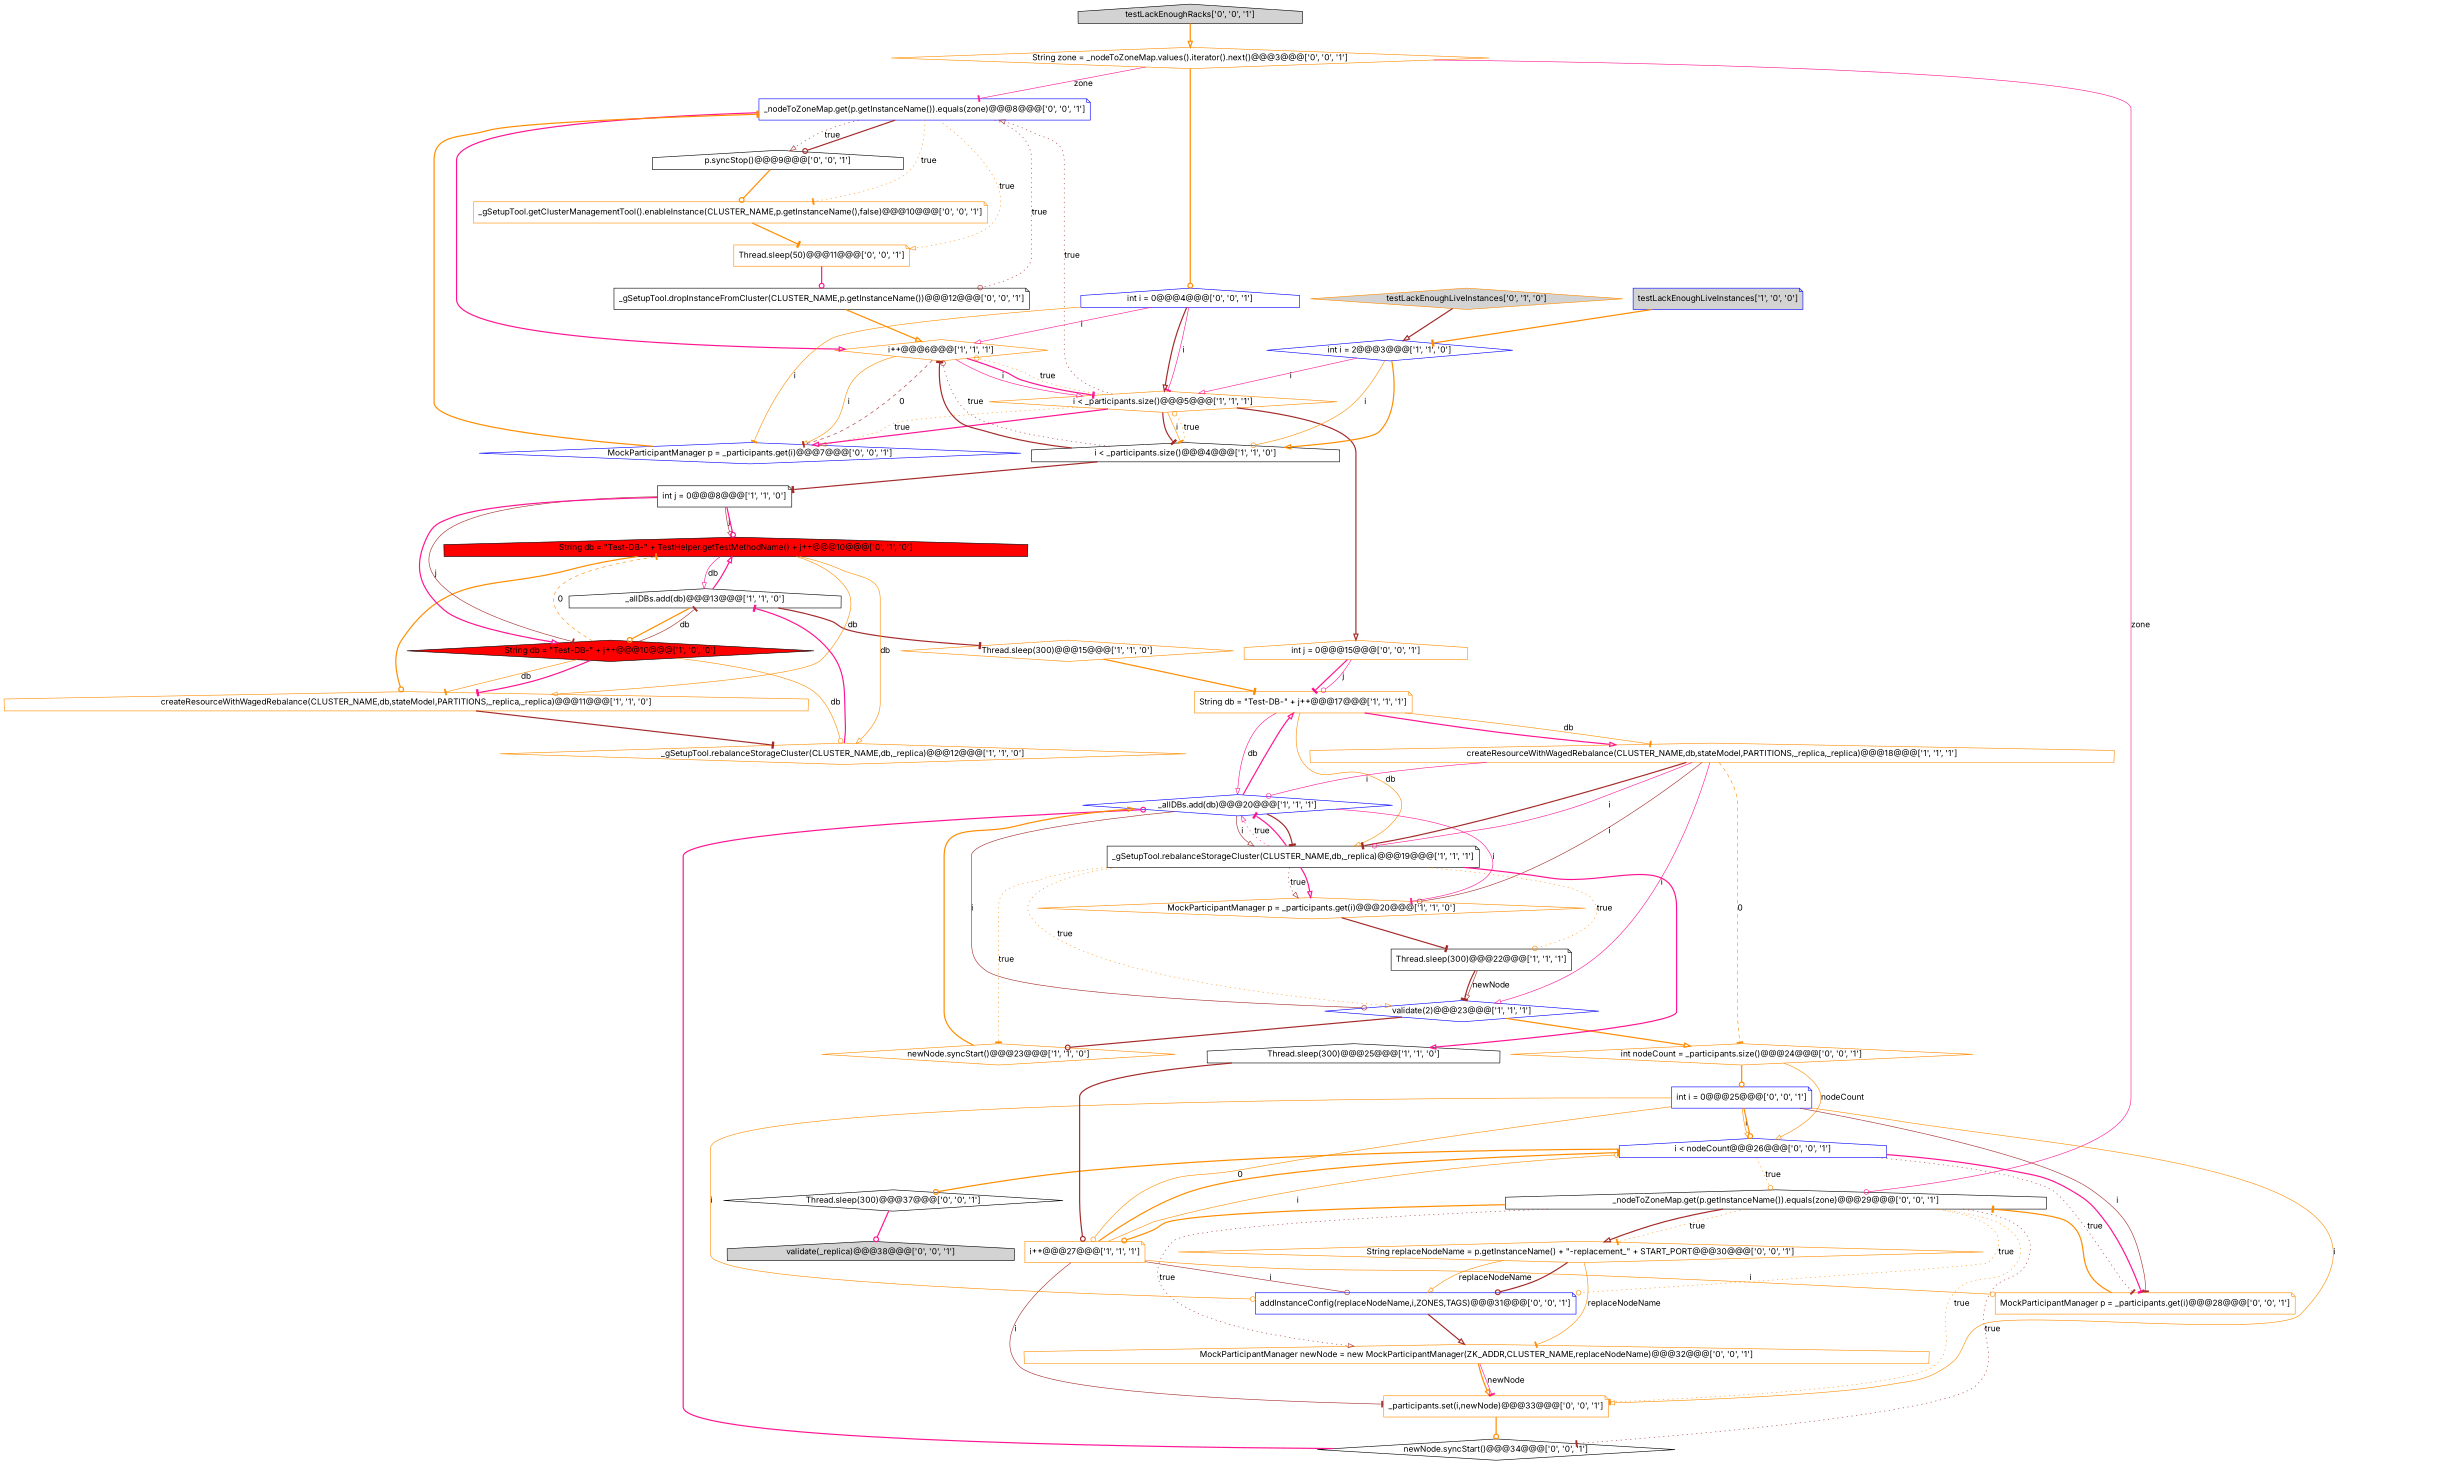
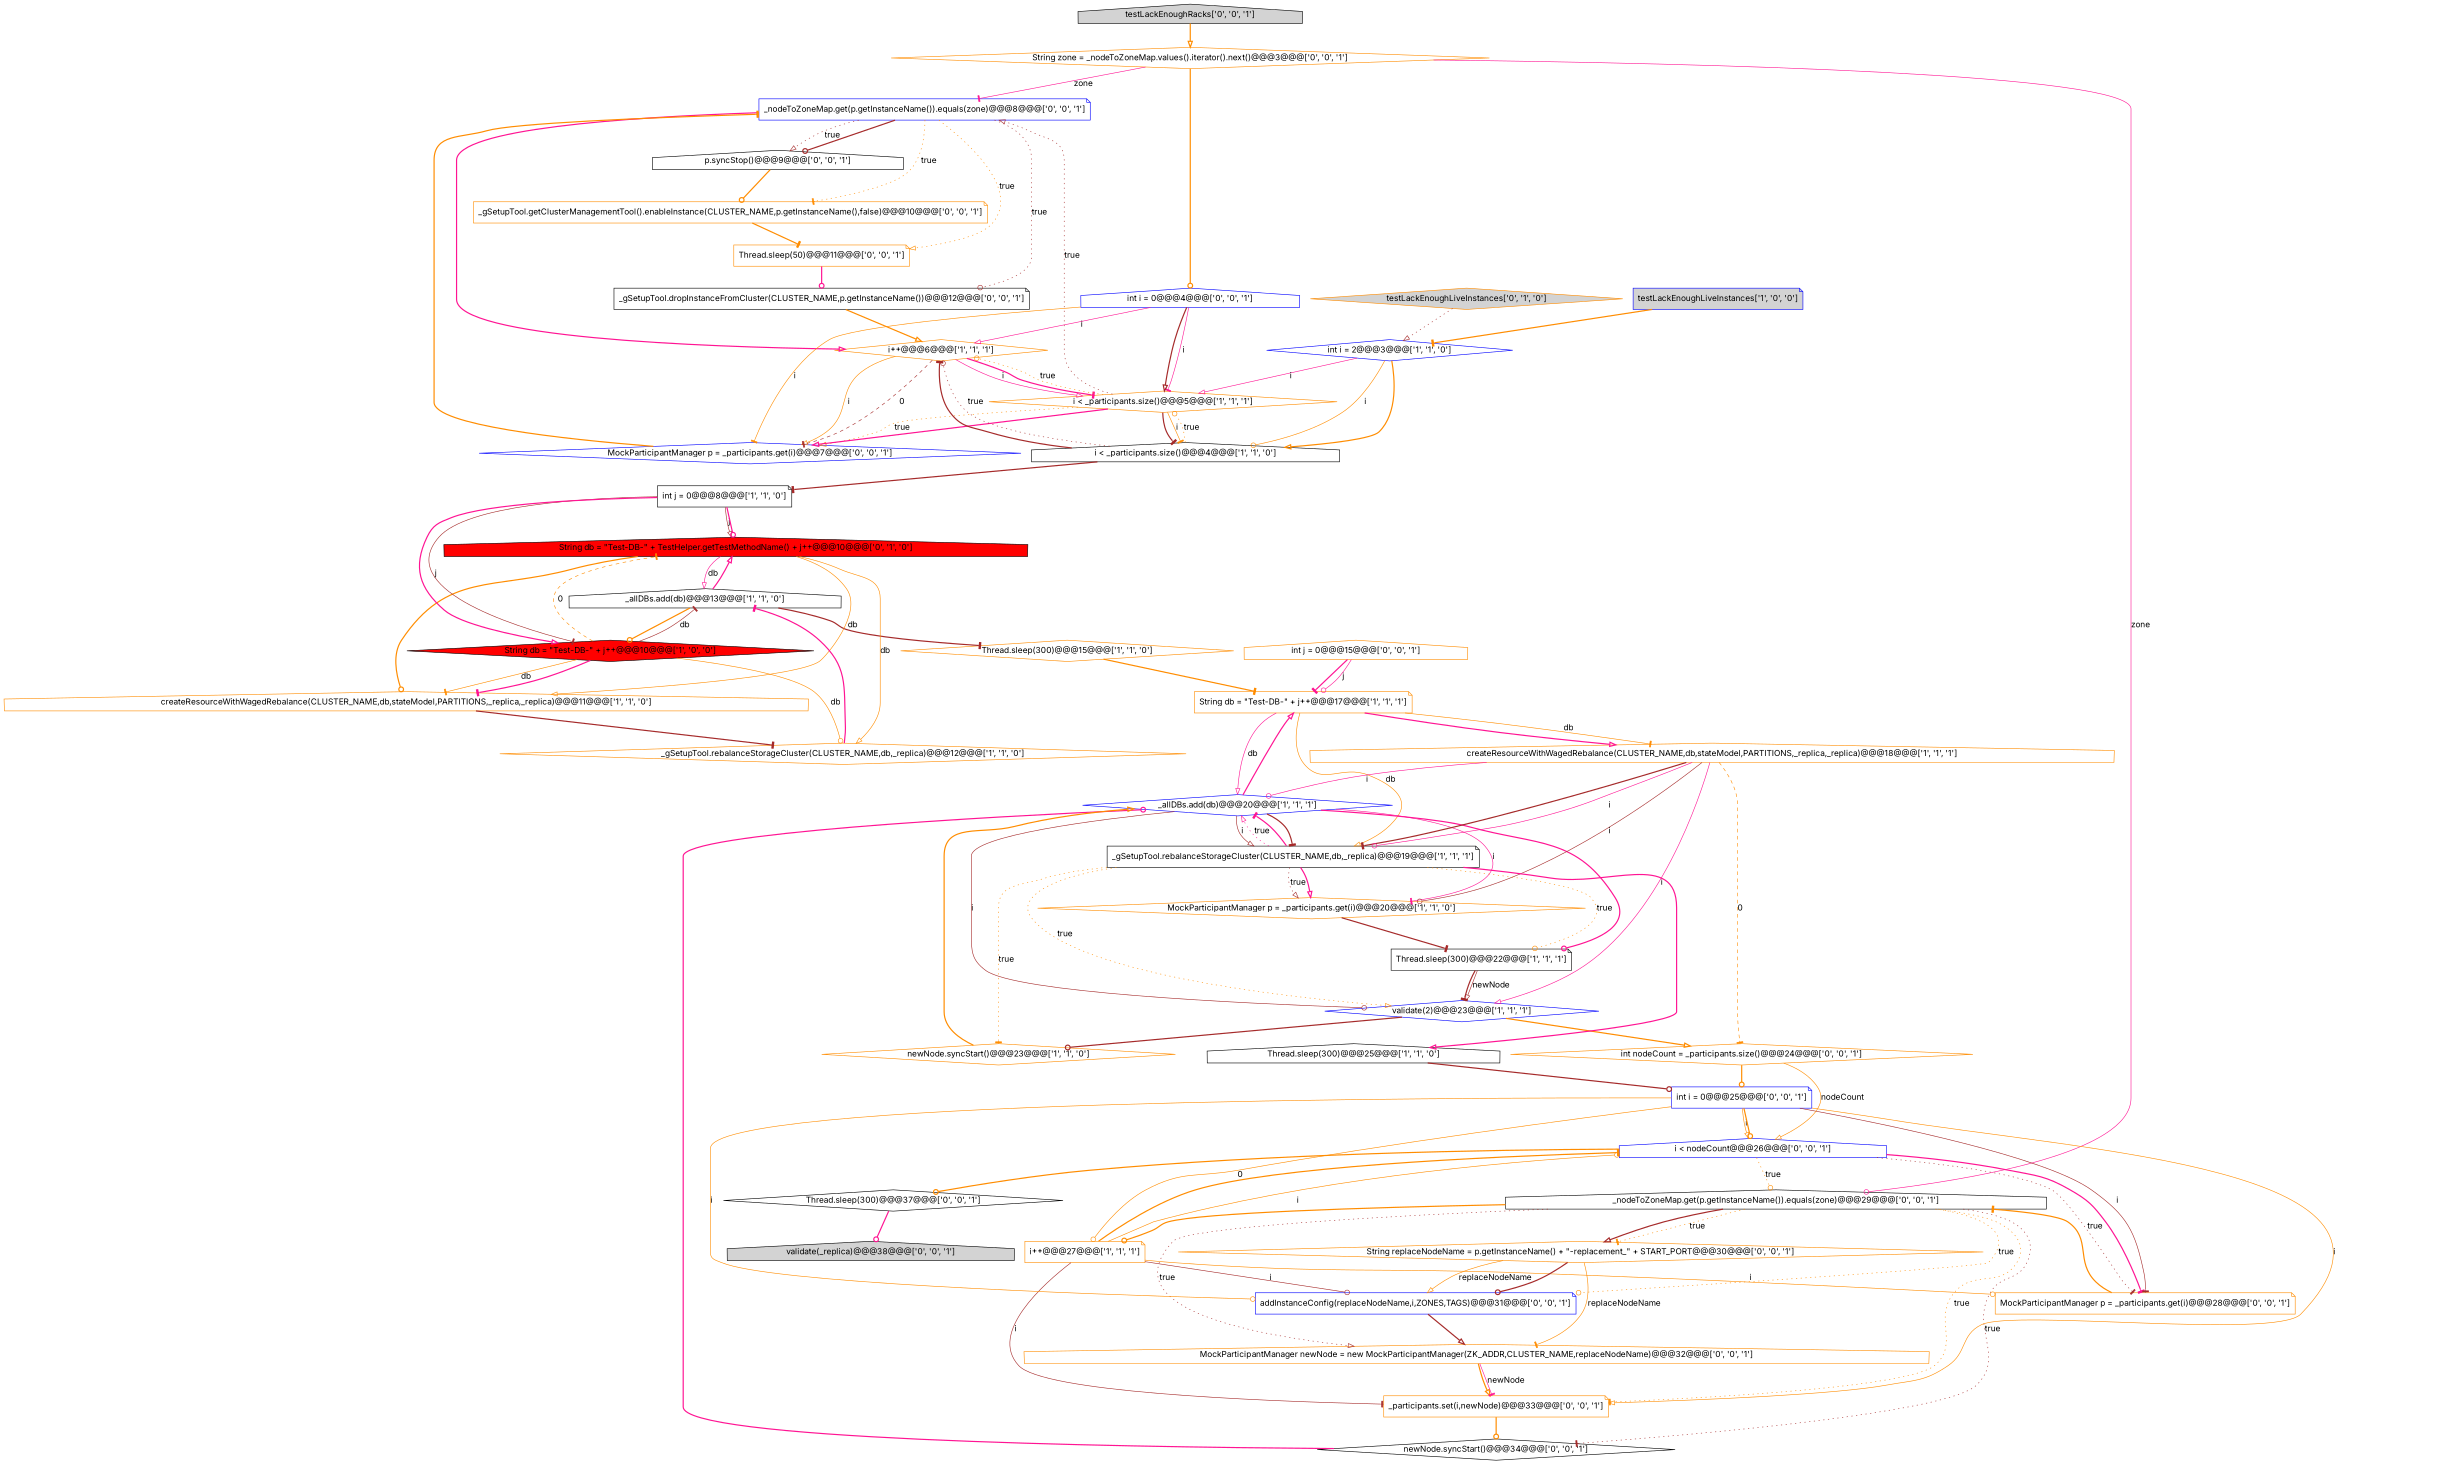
(1431, 323) -> (1431, 323)
(1356, 477) -> none
none -> (1519, 838)
(1086, 1090) -> (1547, 1076)
